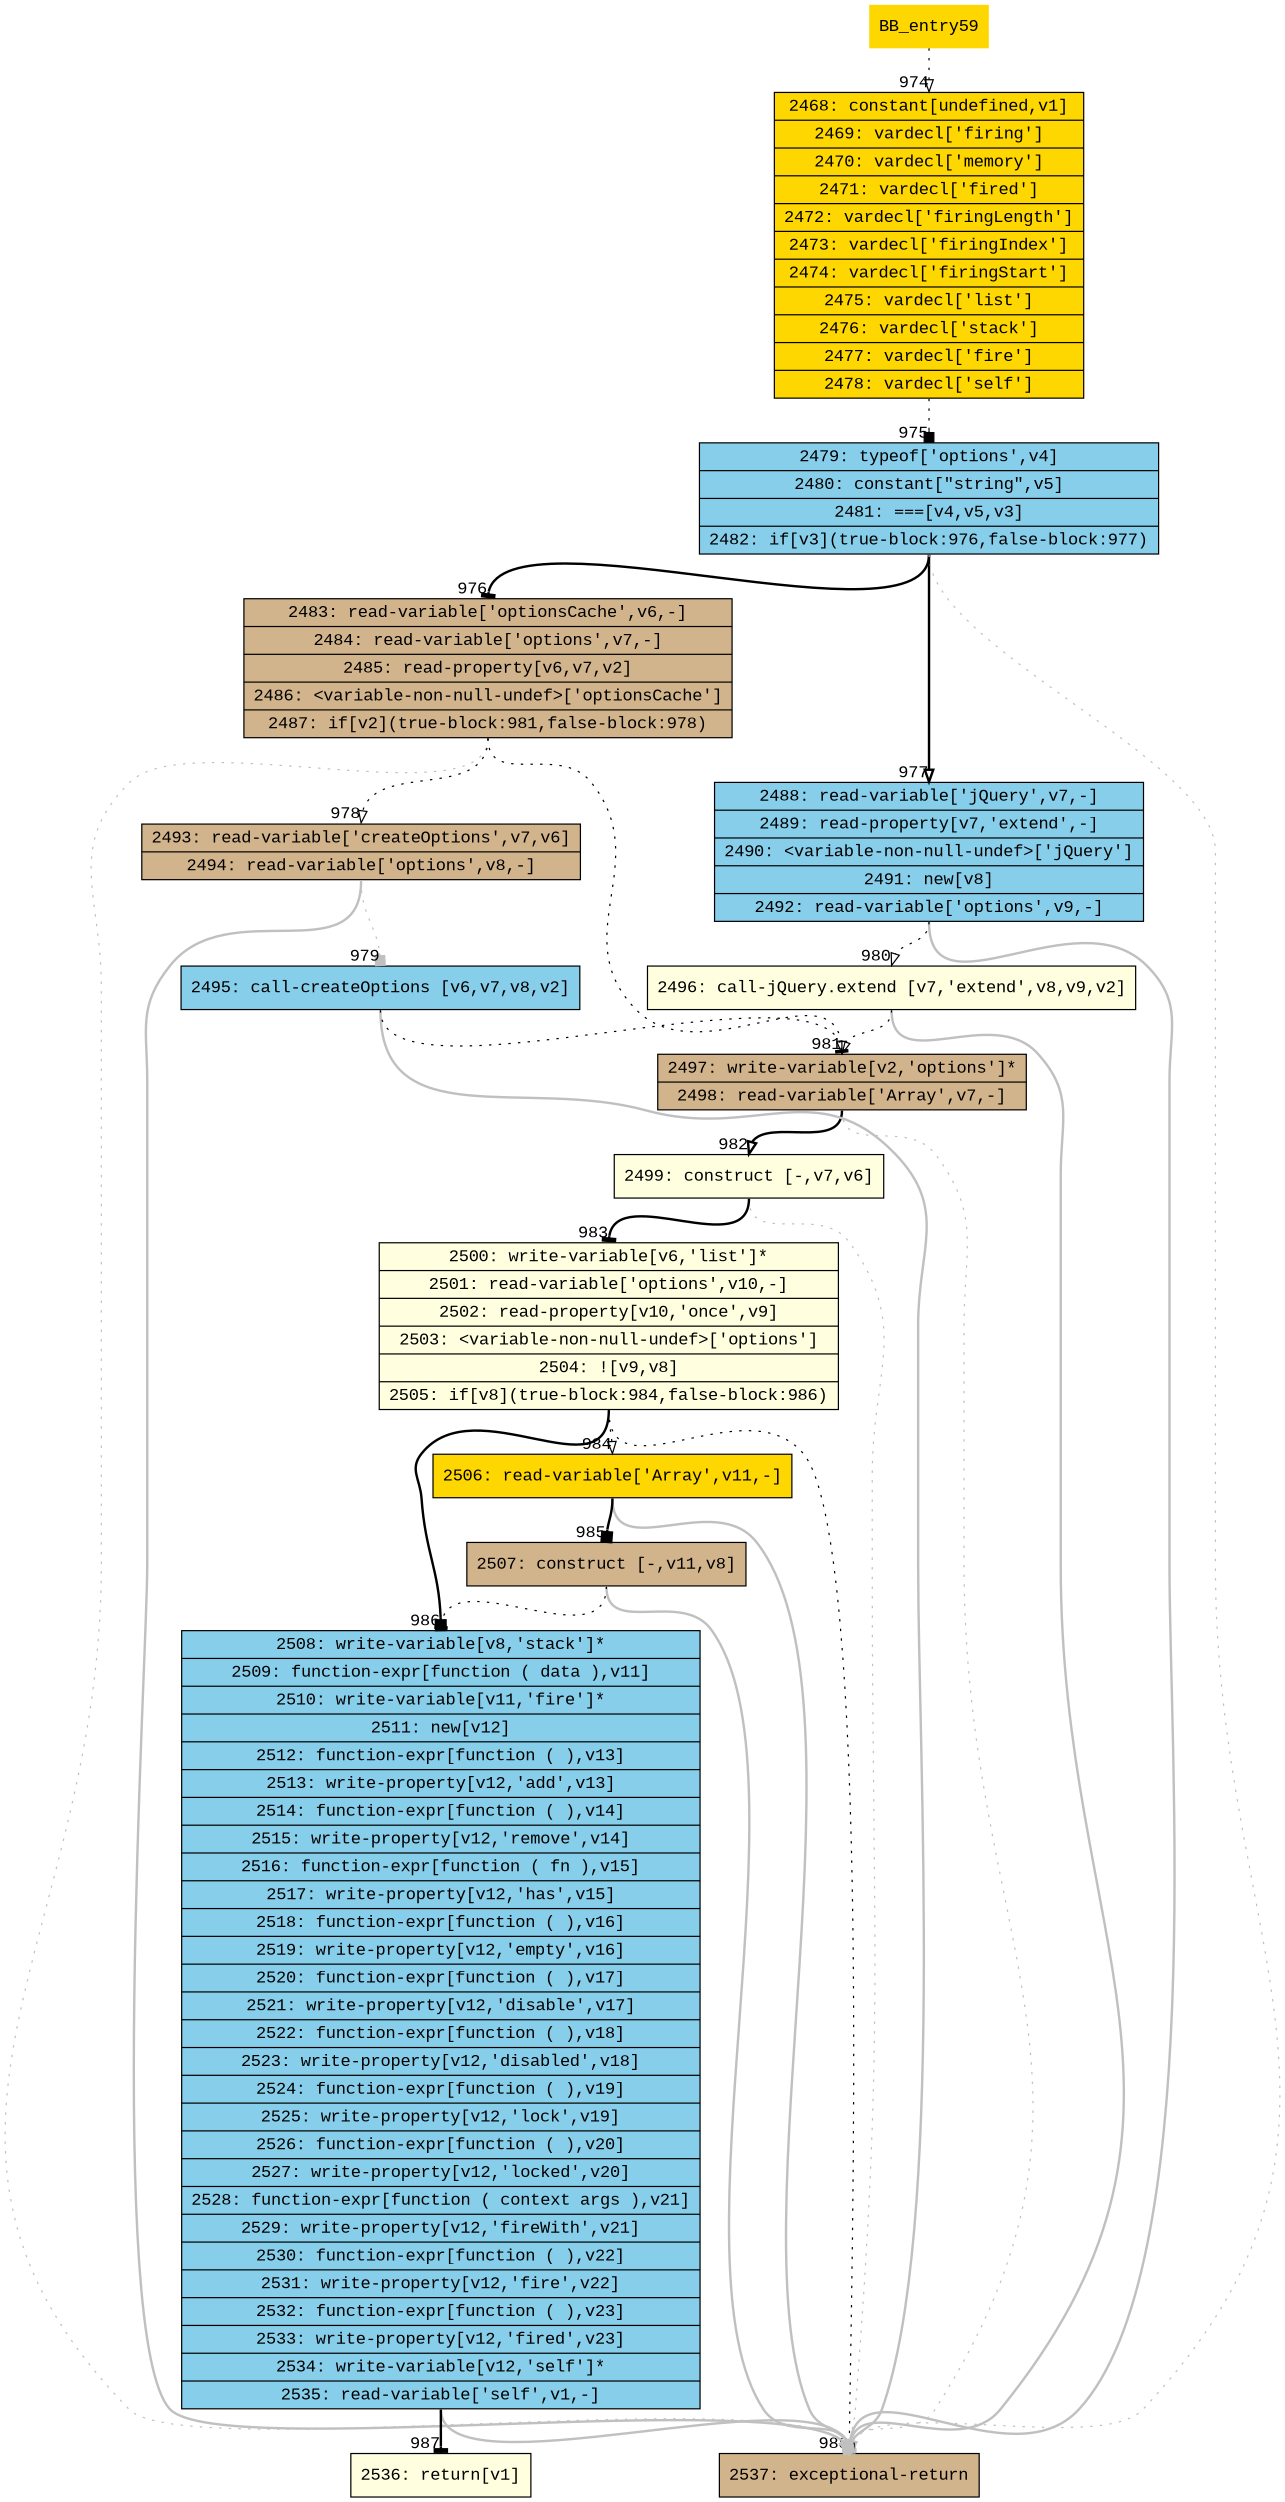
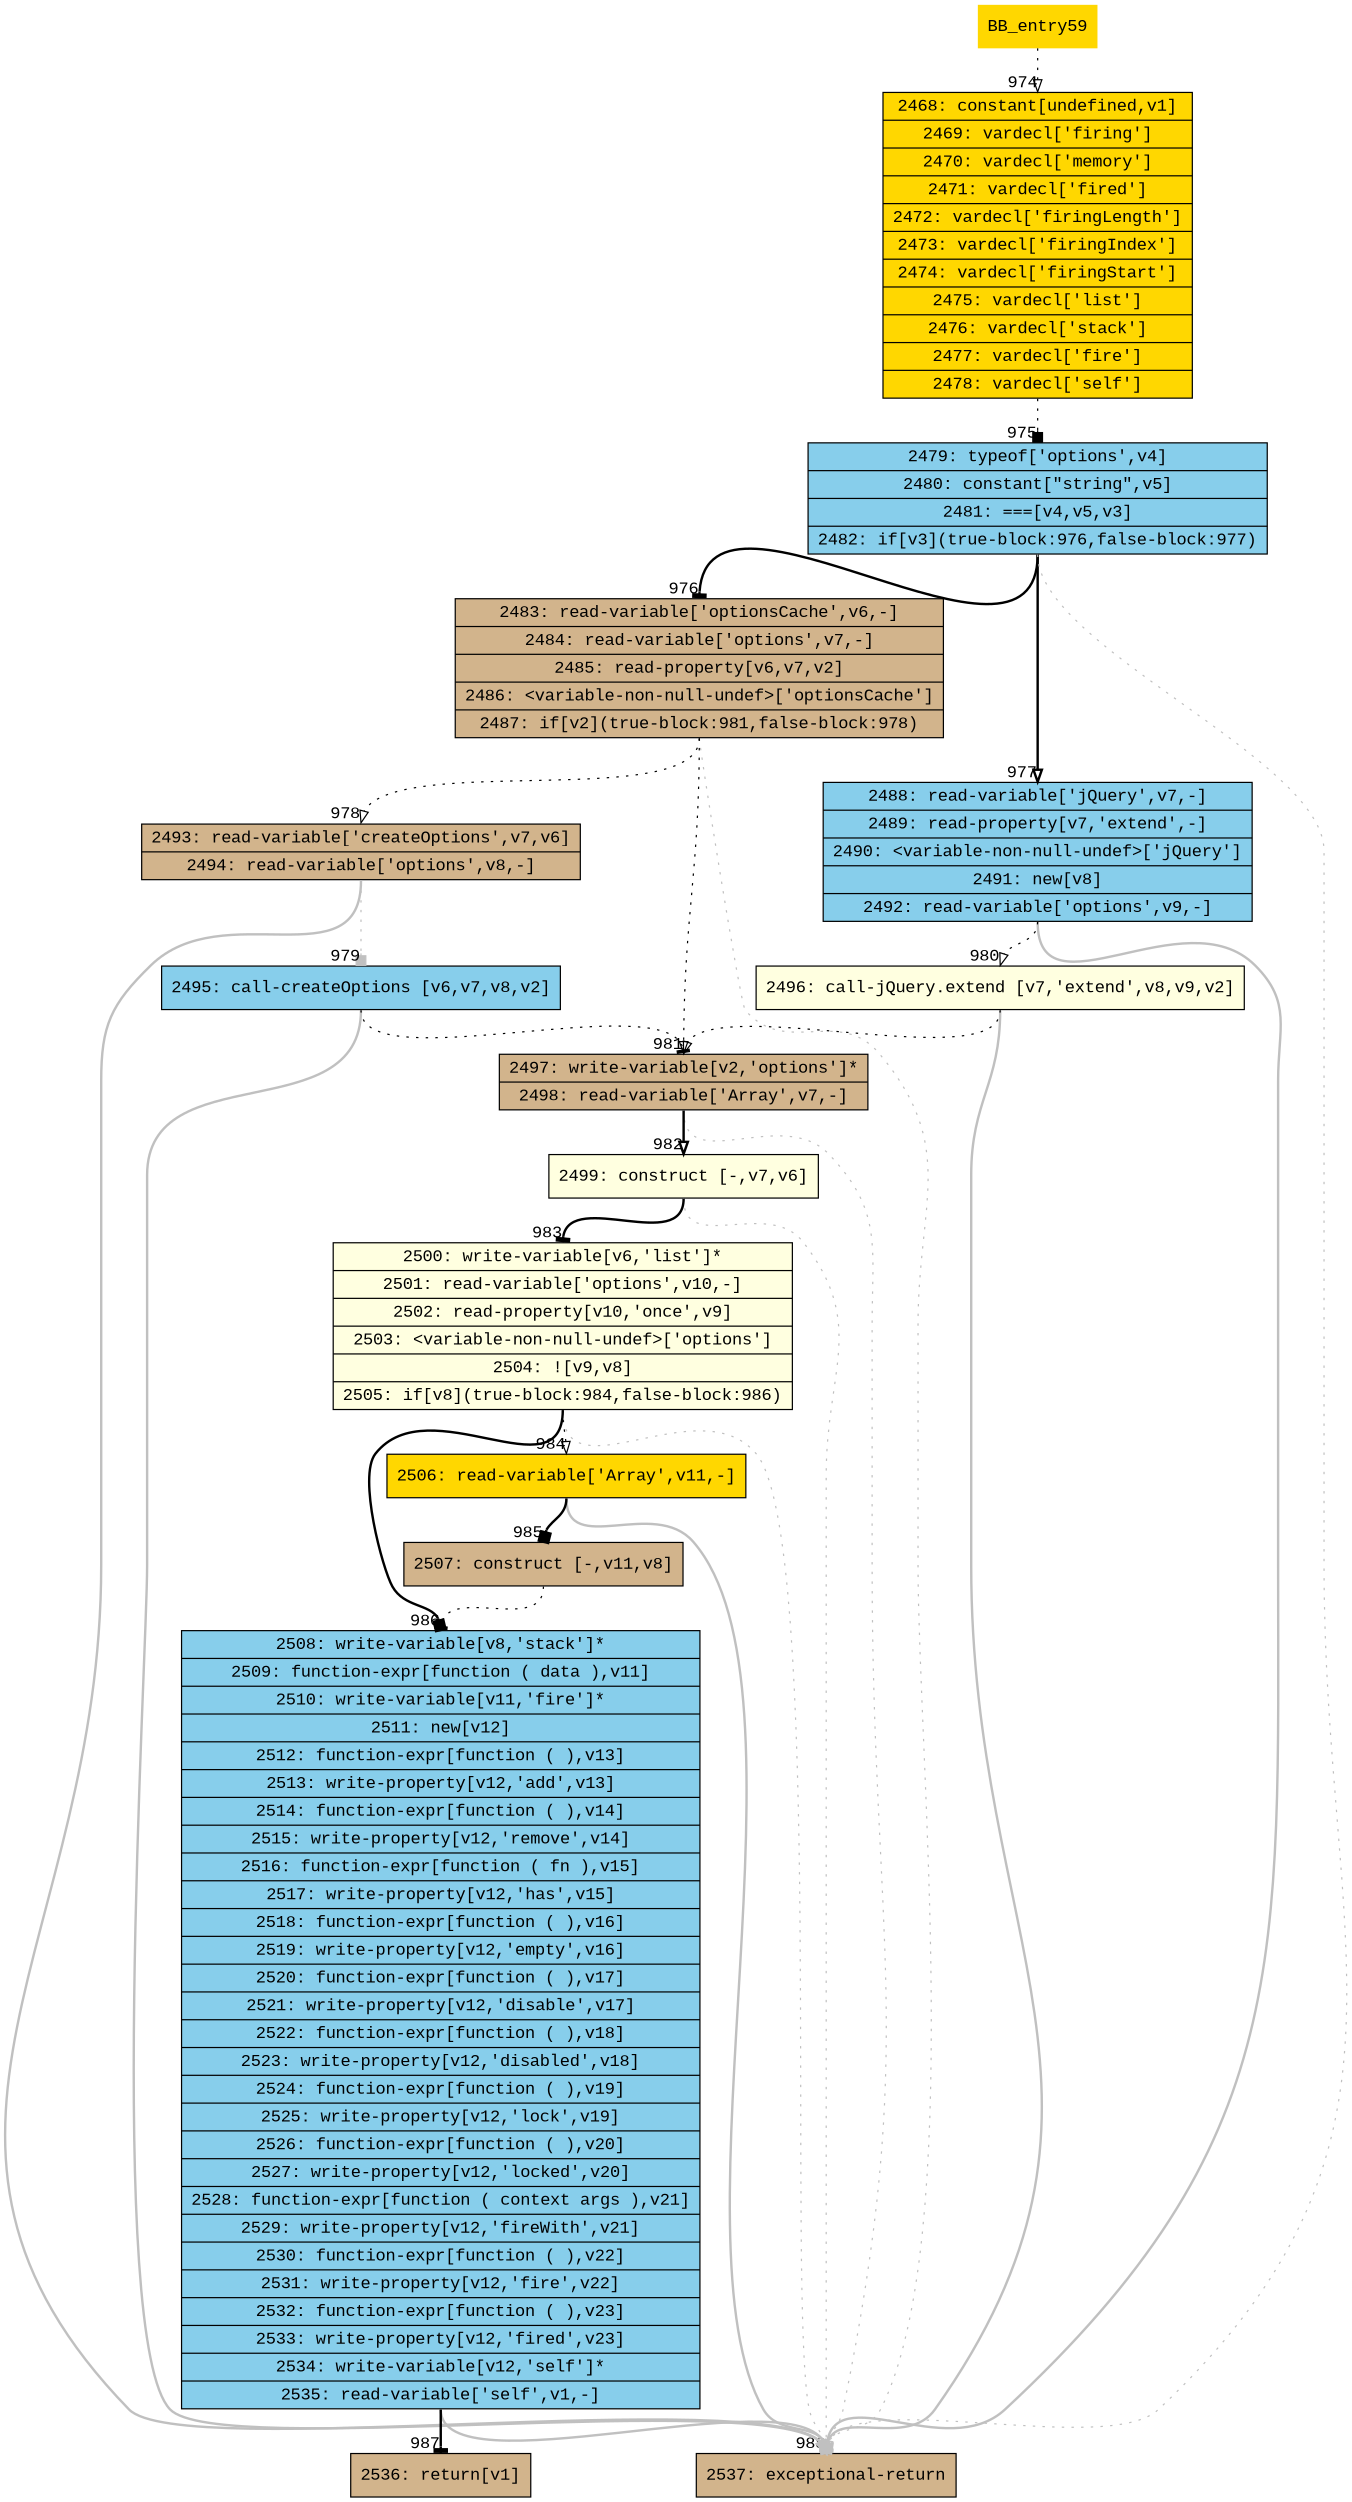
(851, 1833) -> (798, 1836)
(741, 2003) -> none
(441, 2475) -> (441, 2475)
